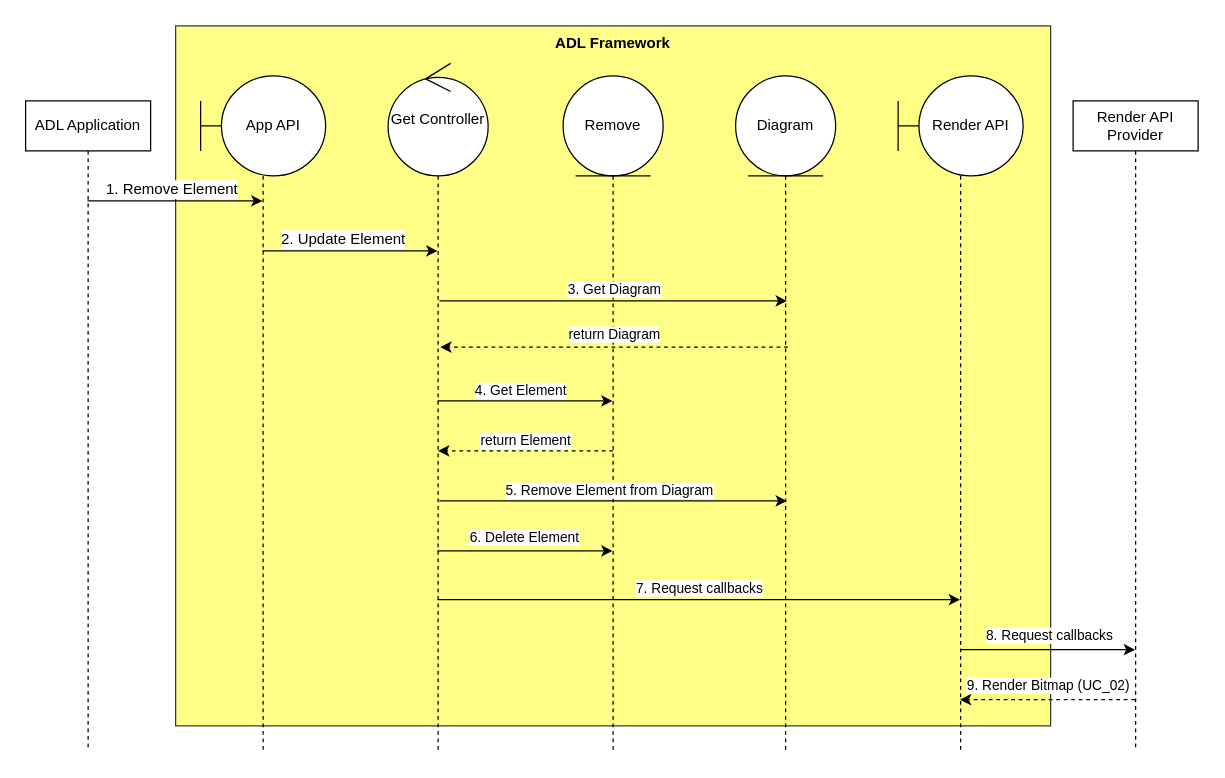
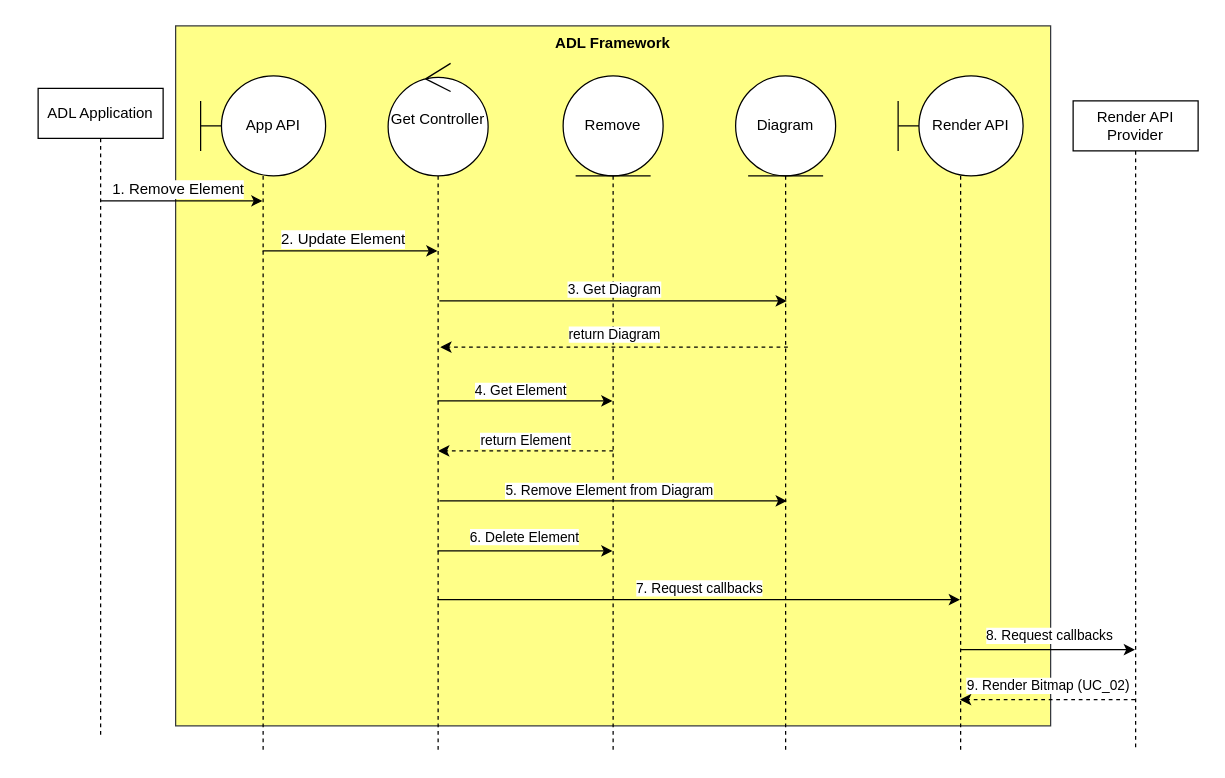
(88, 426) -> (101, 413)
